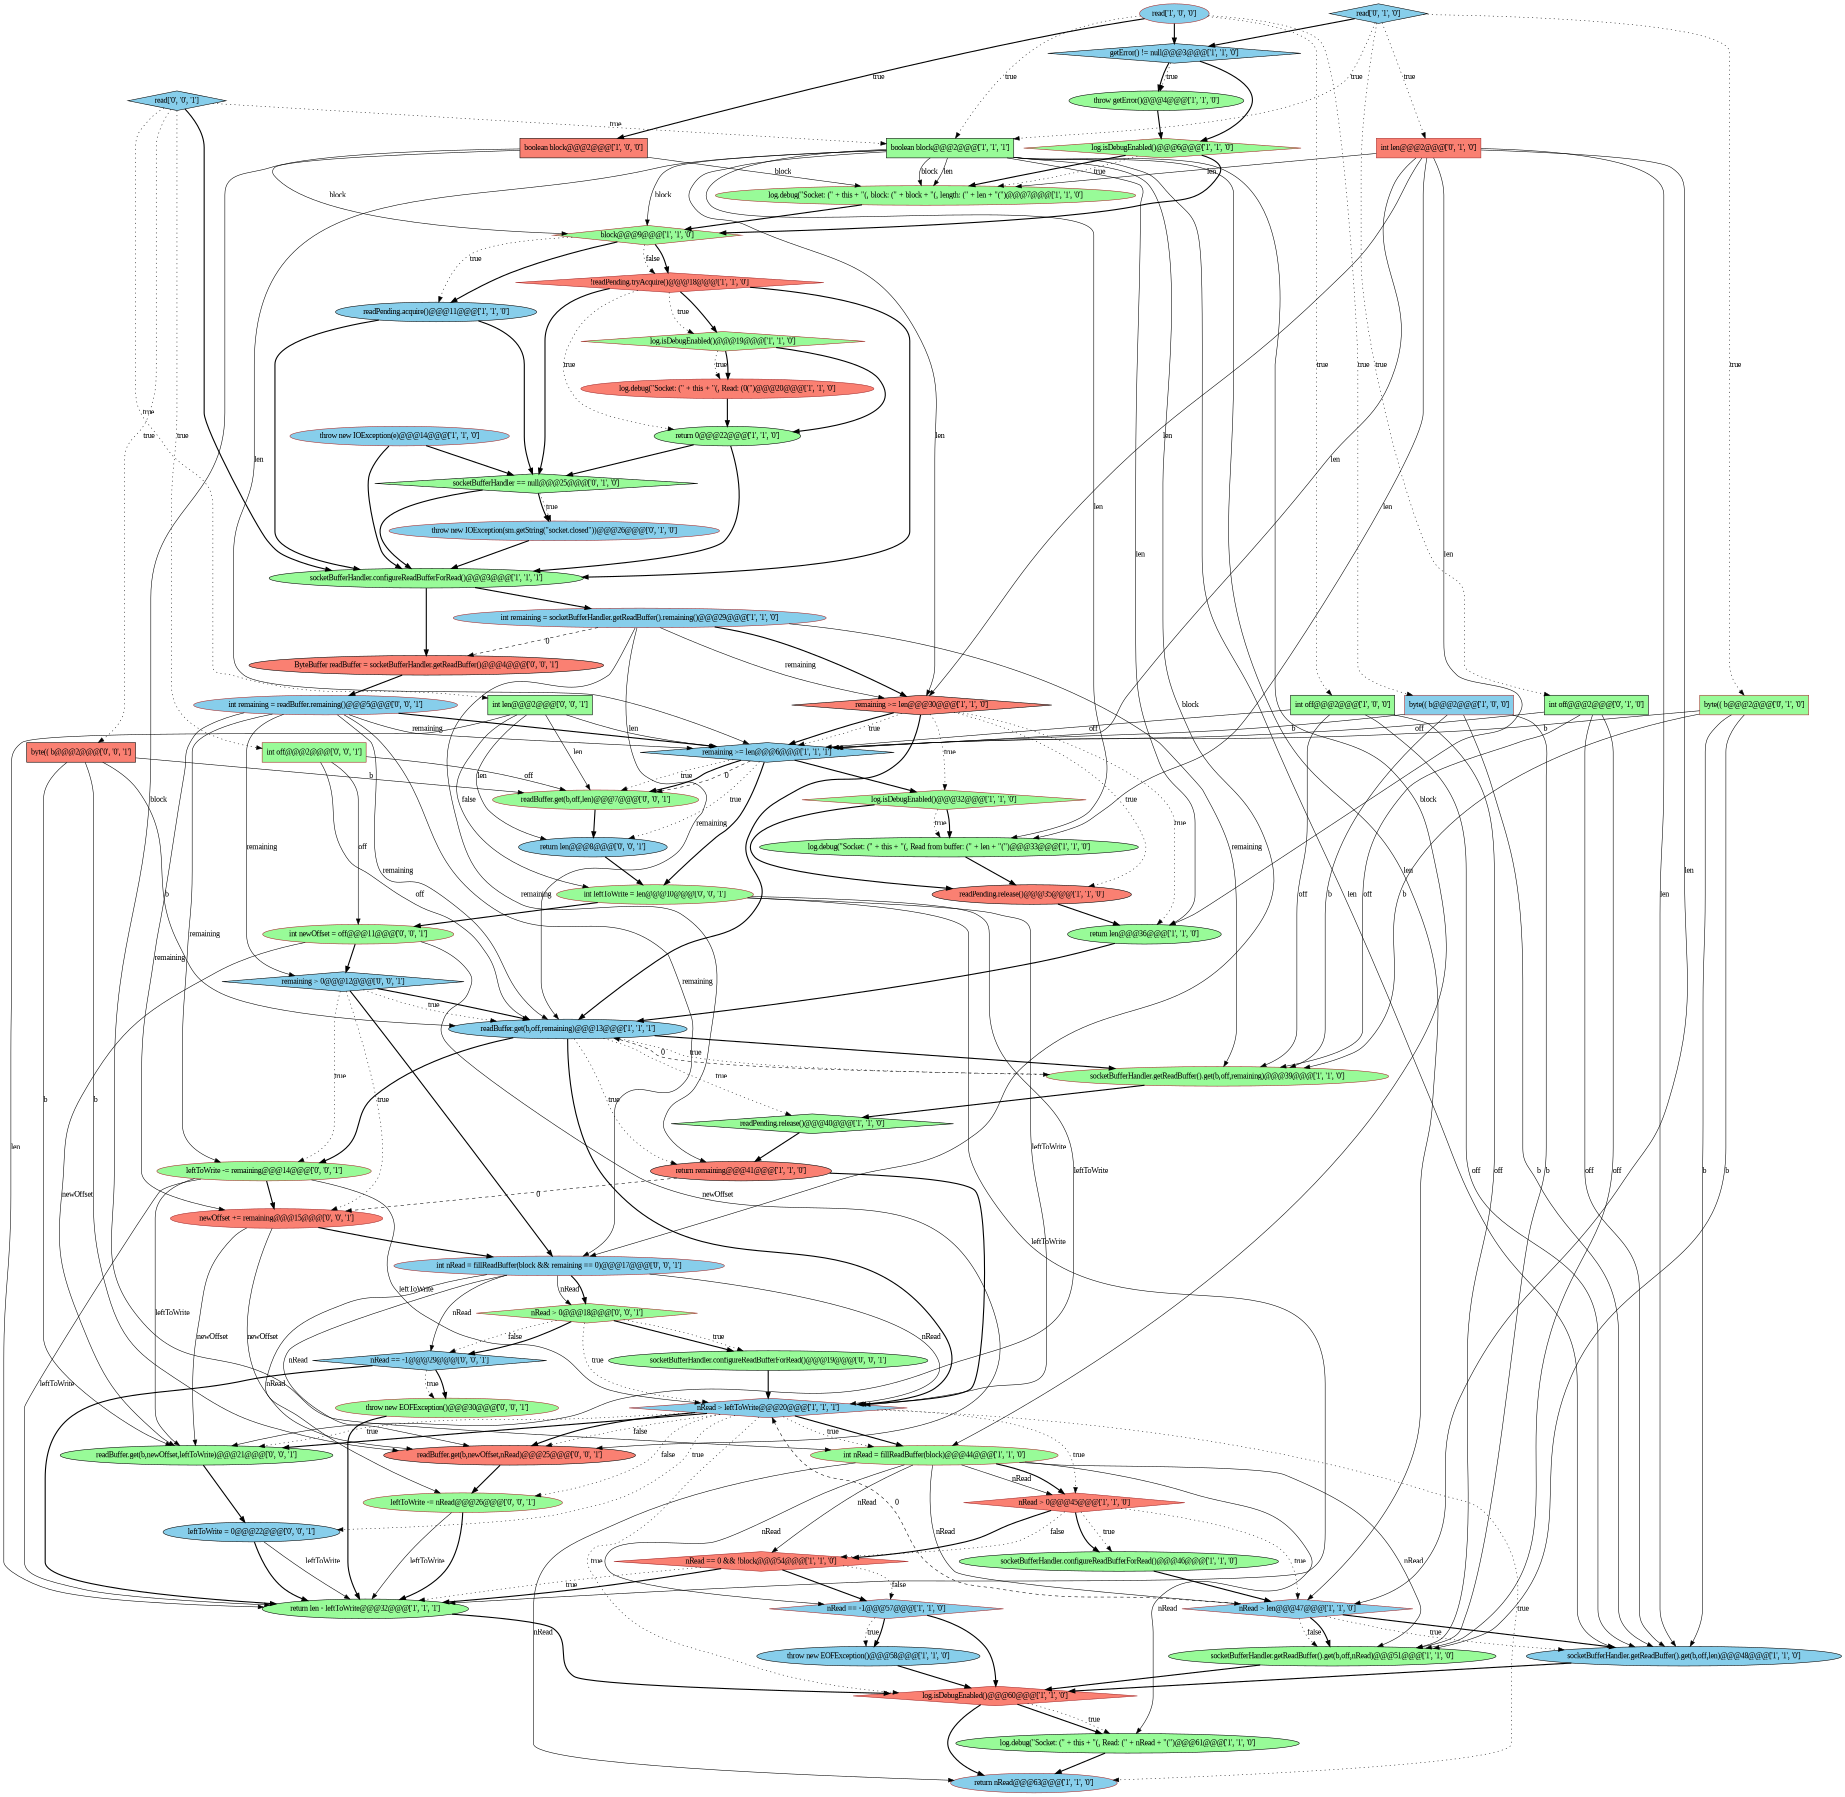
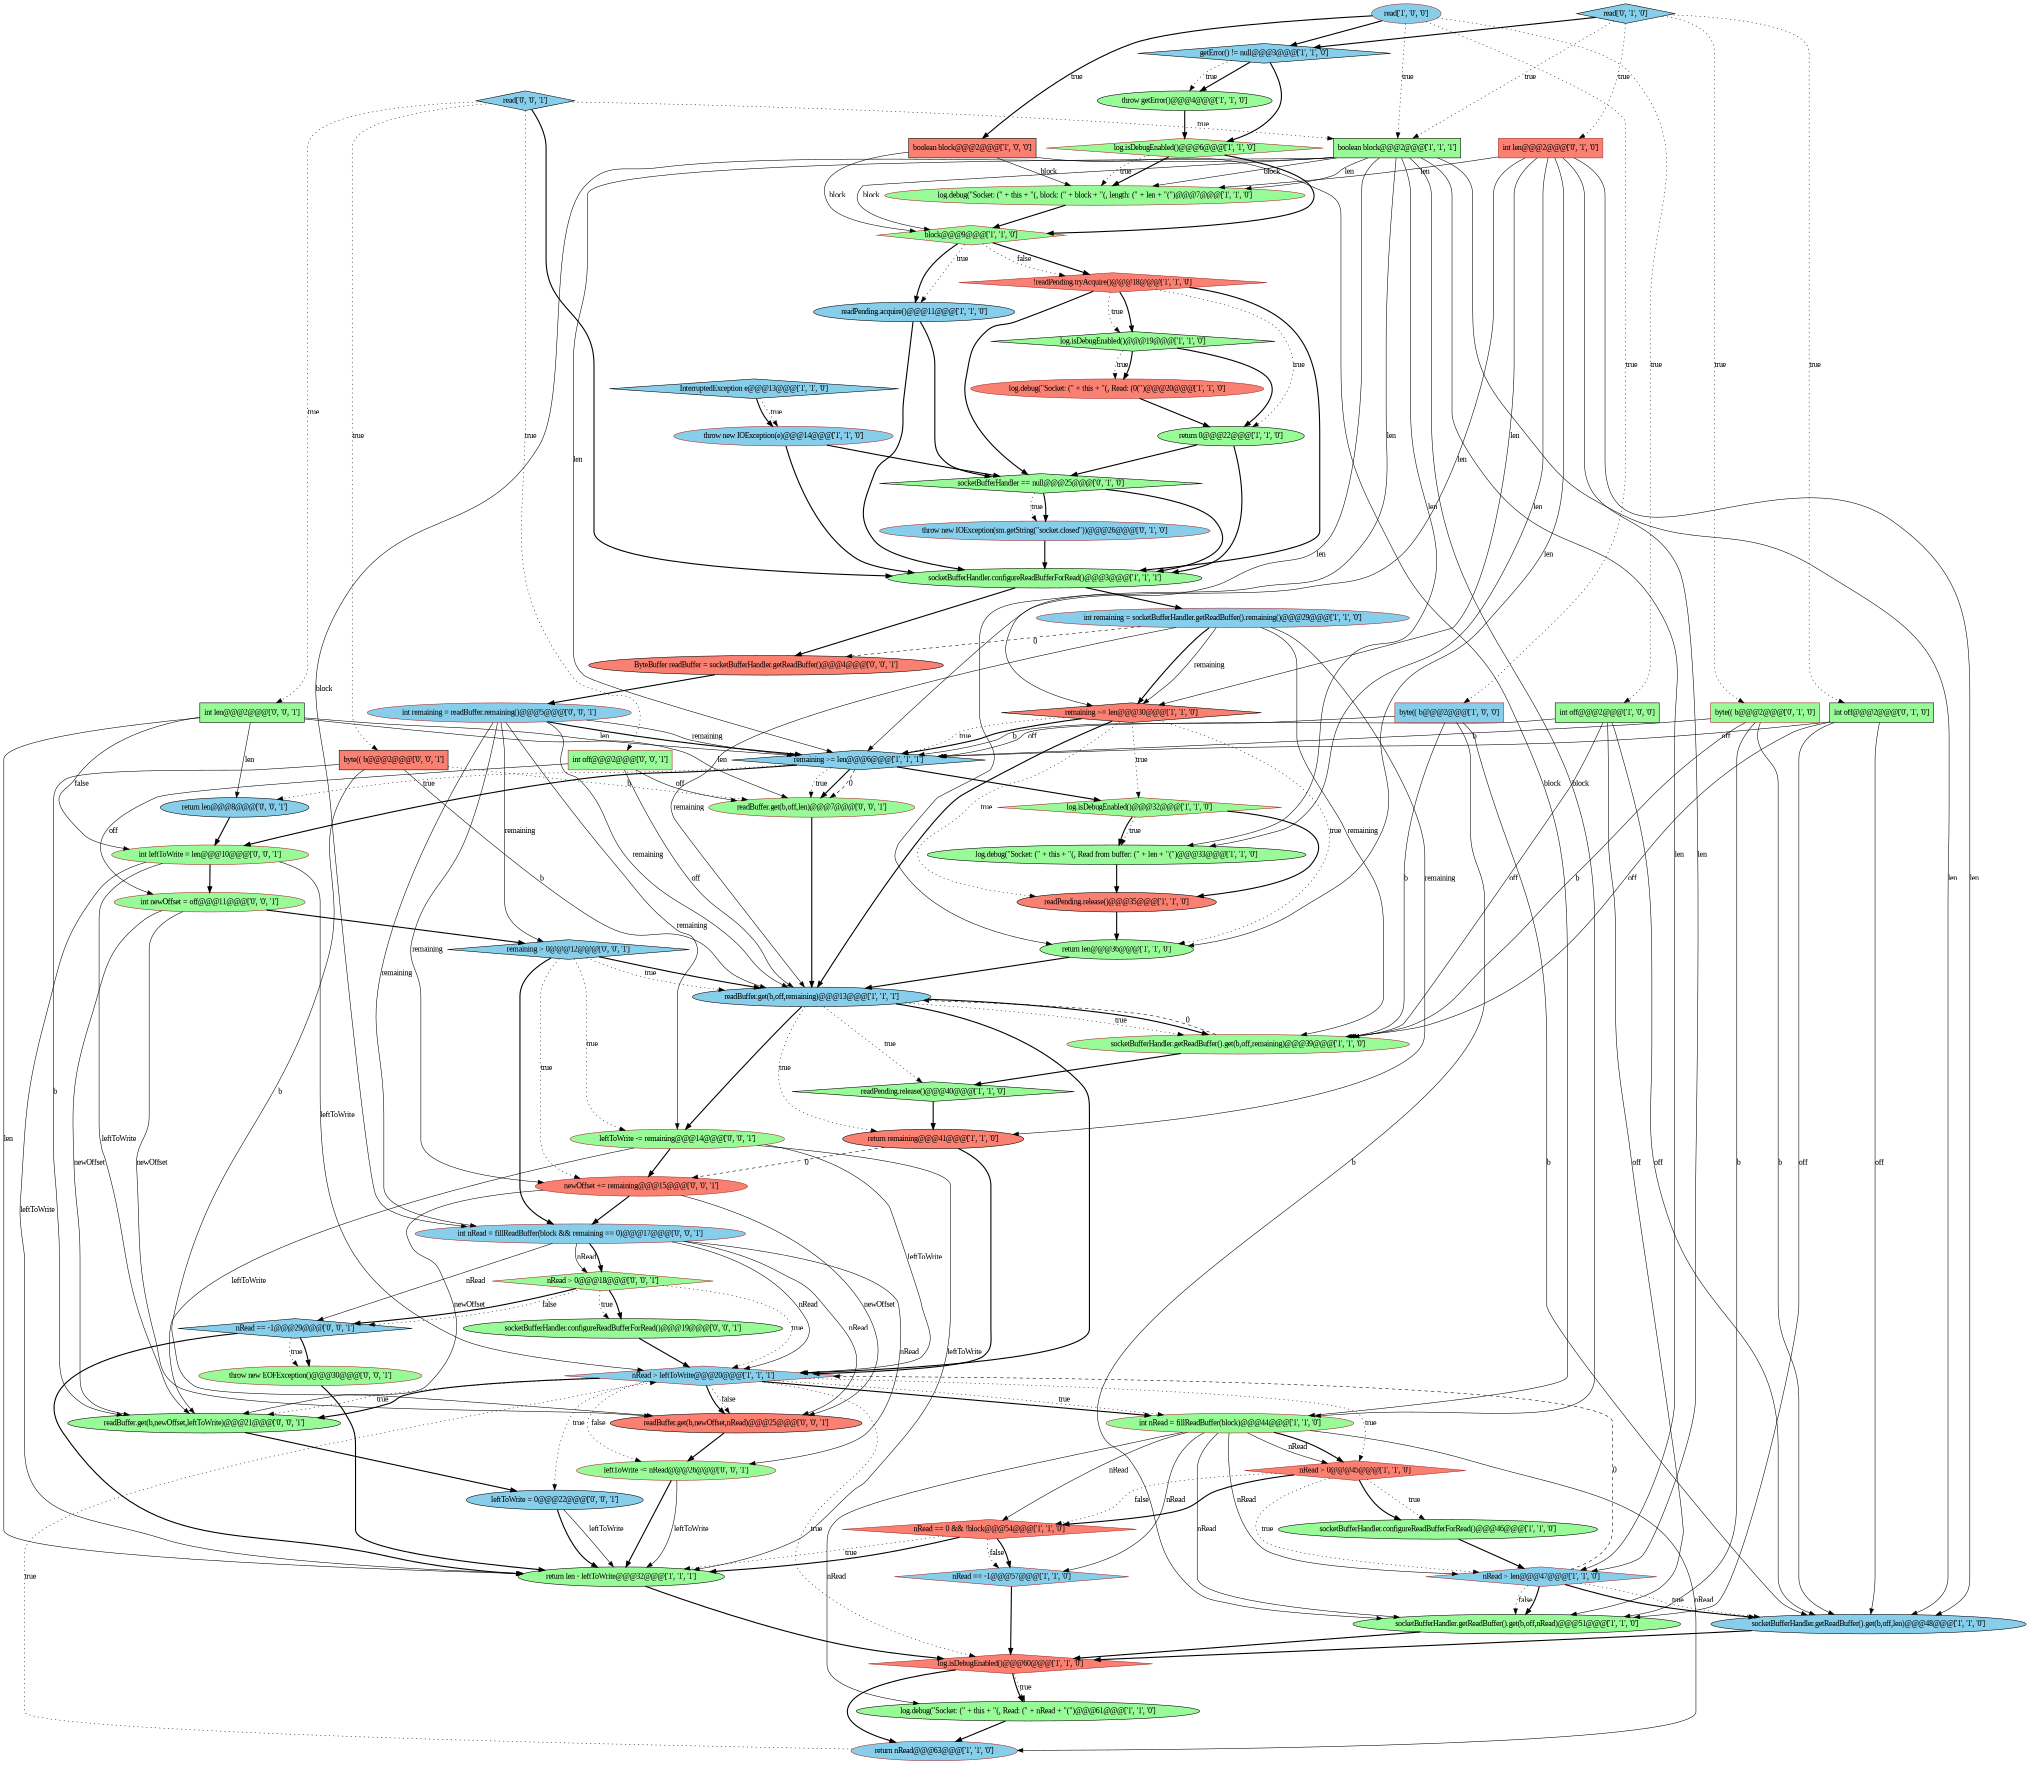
(723, 341) -> (1133, 341)
none -> (754, 389)
(317, 774) -> (595, 783)
(594, 821) -> (812, 899)
(1507, 1545) -> (32, 1714)
(868, 1656) -> none
